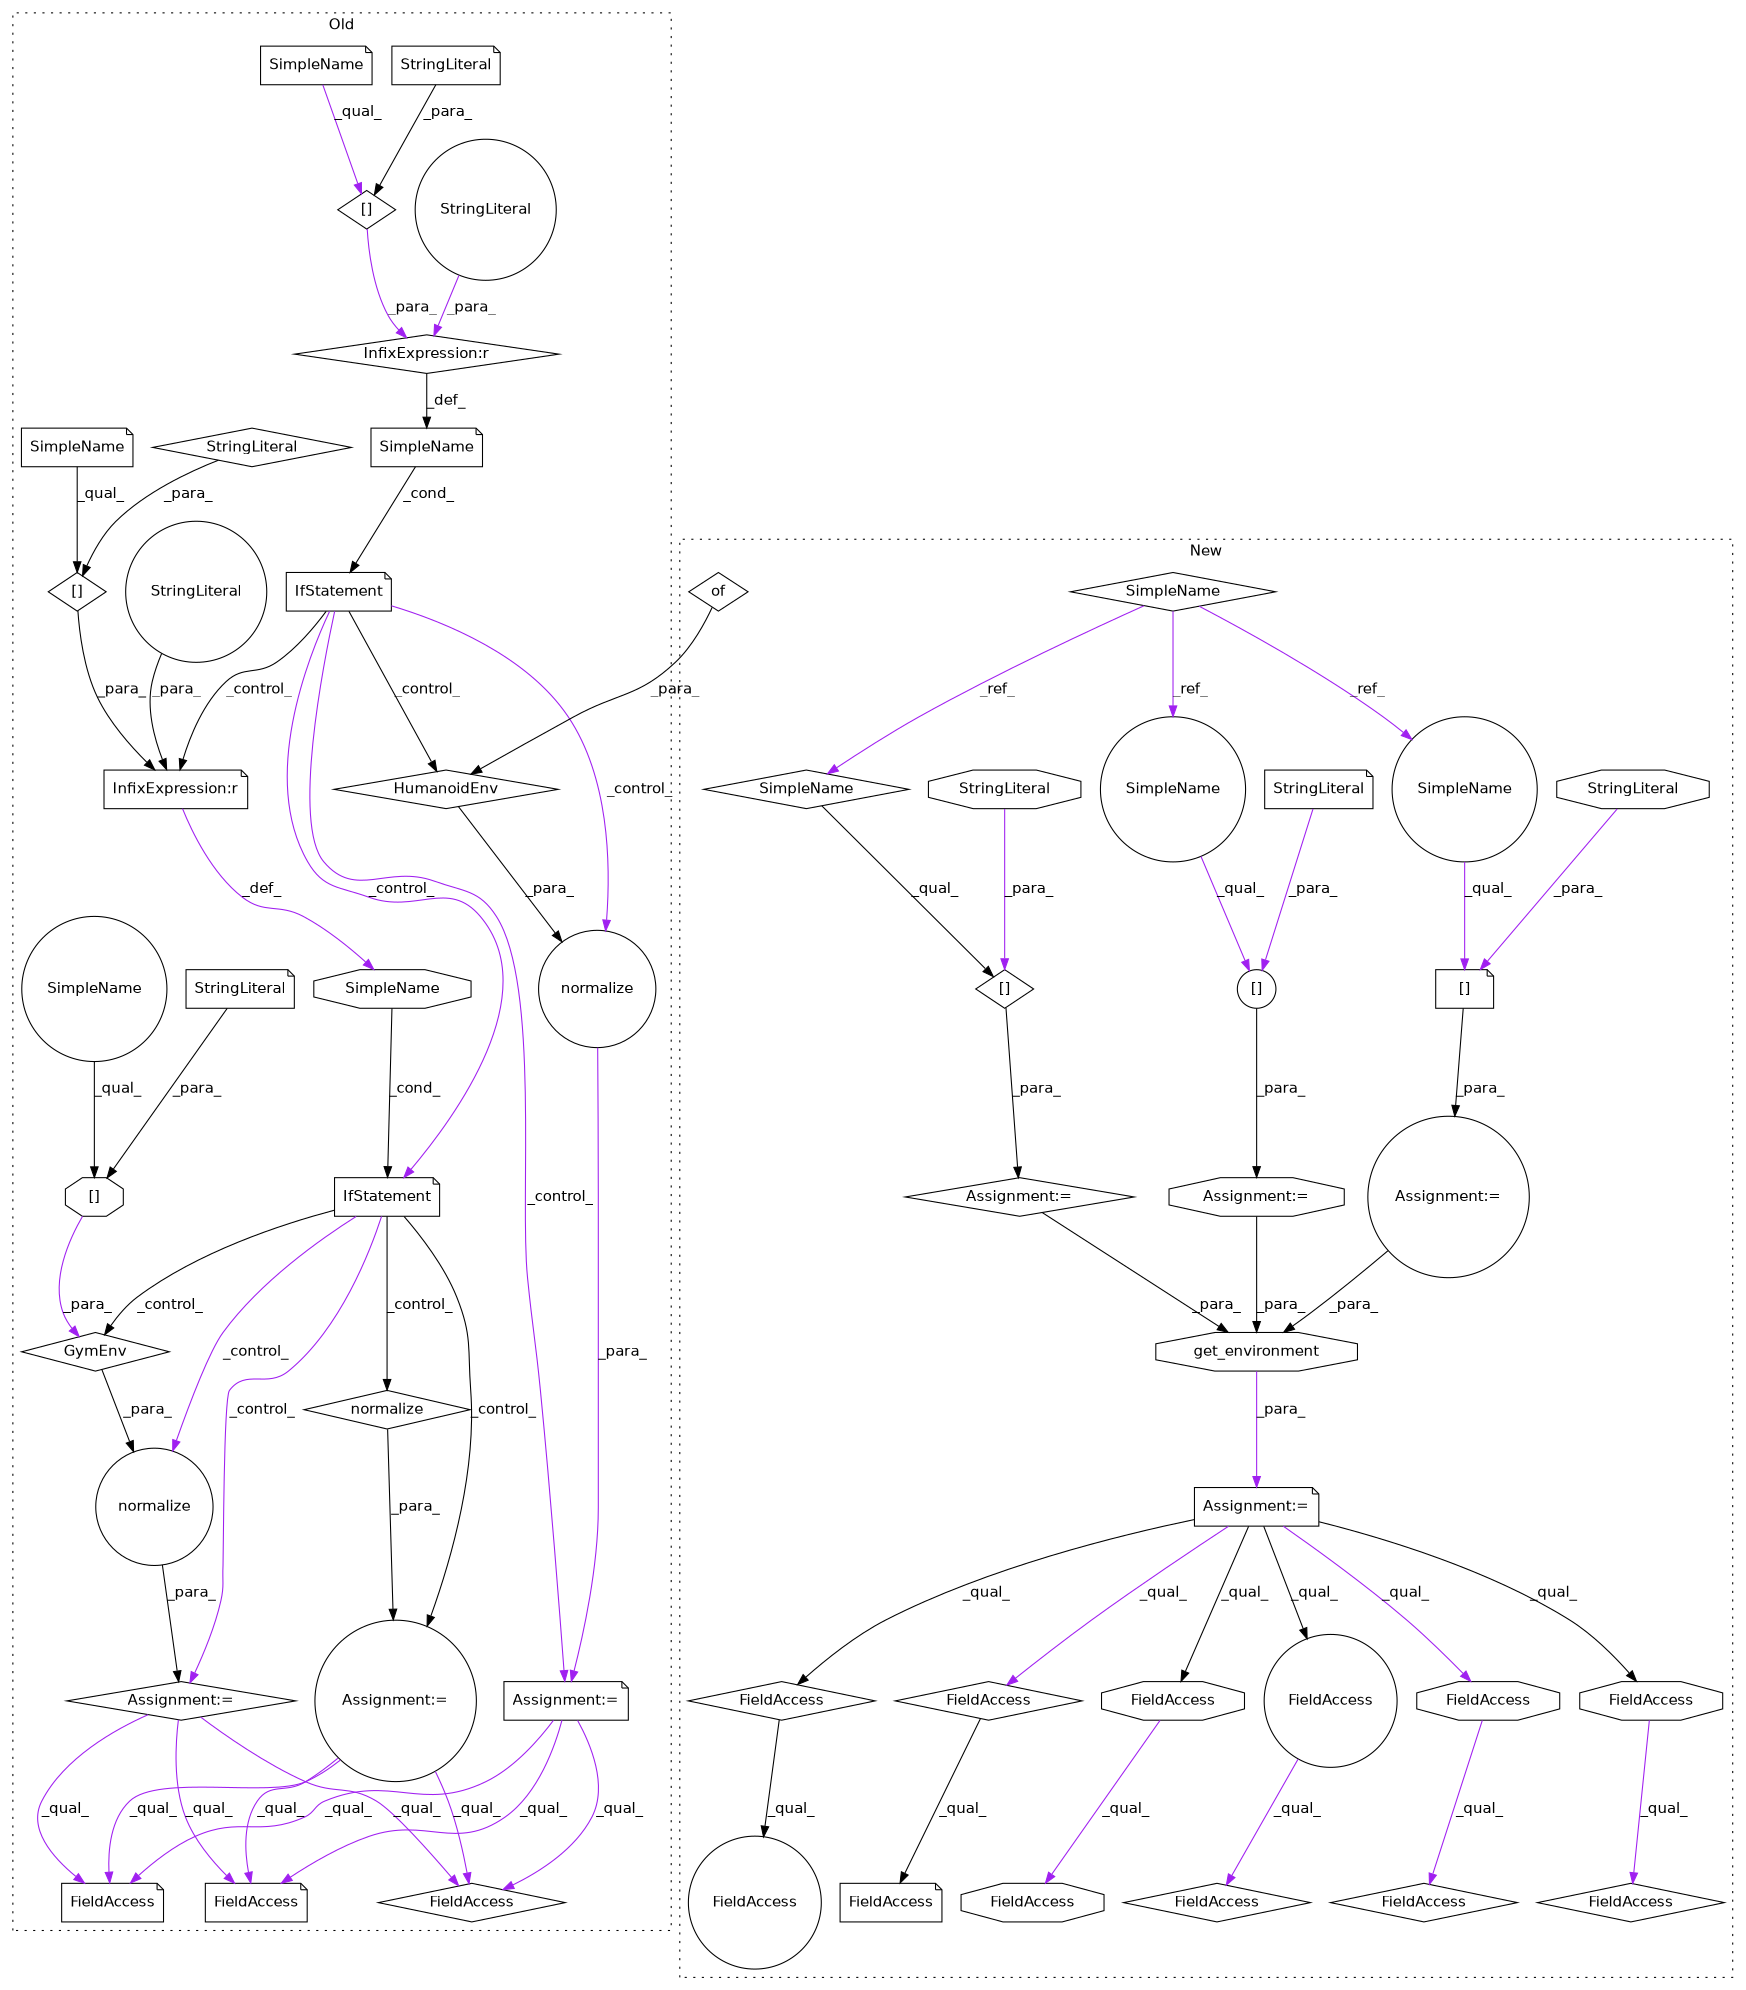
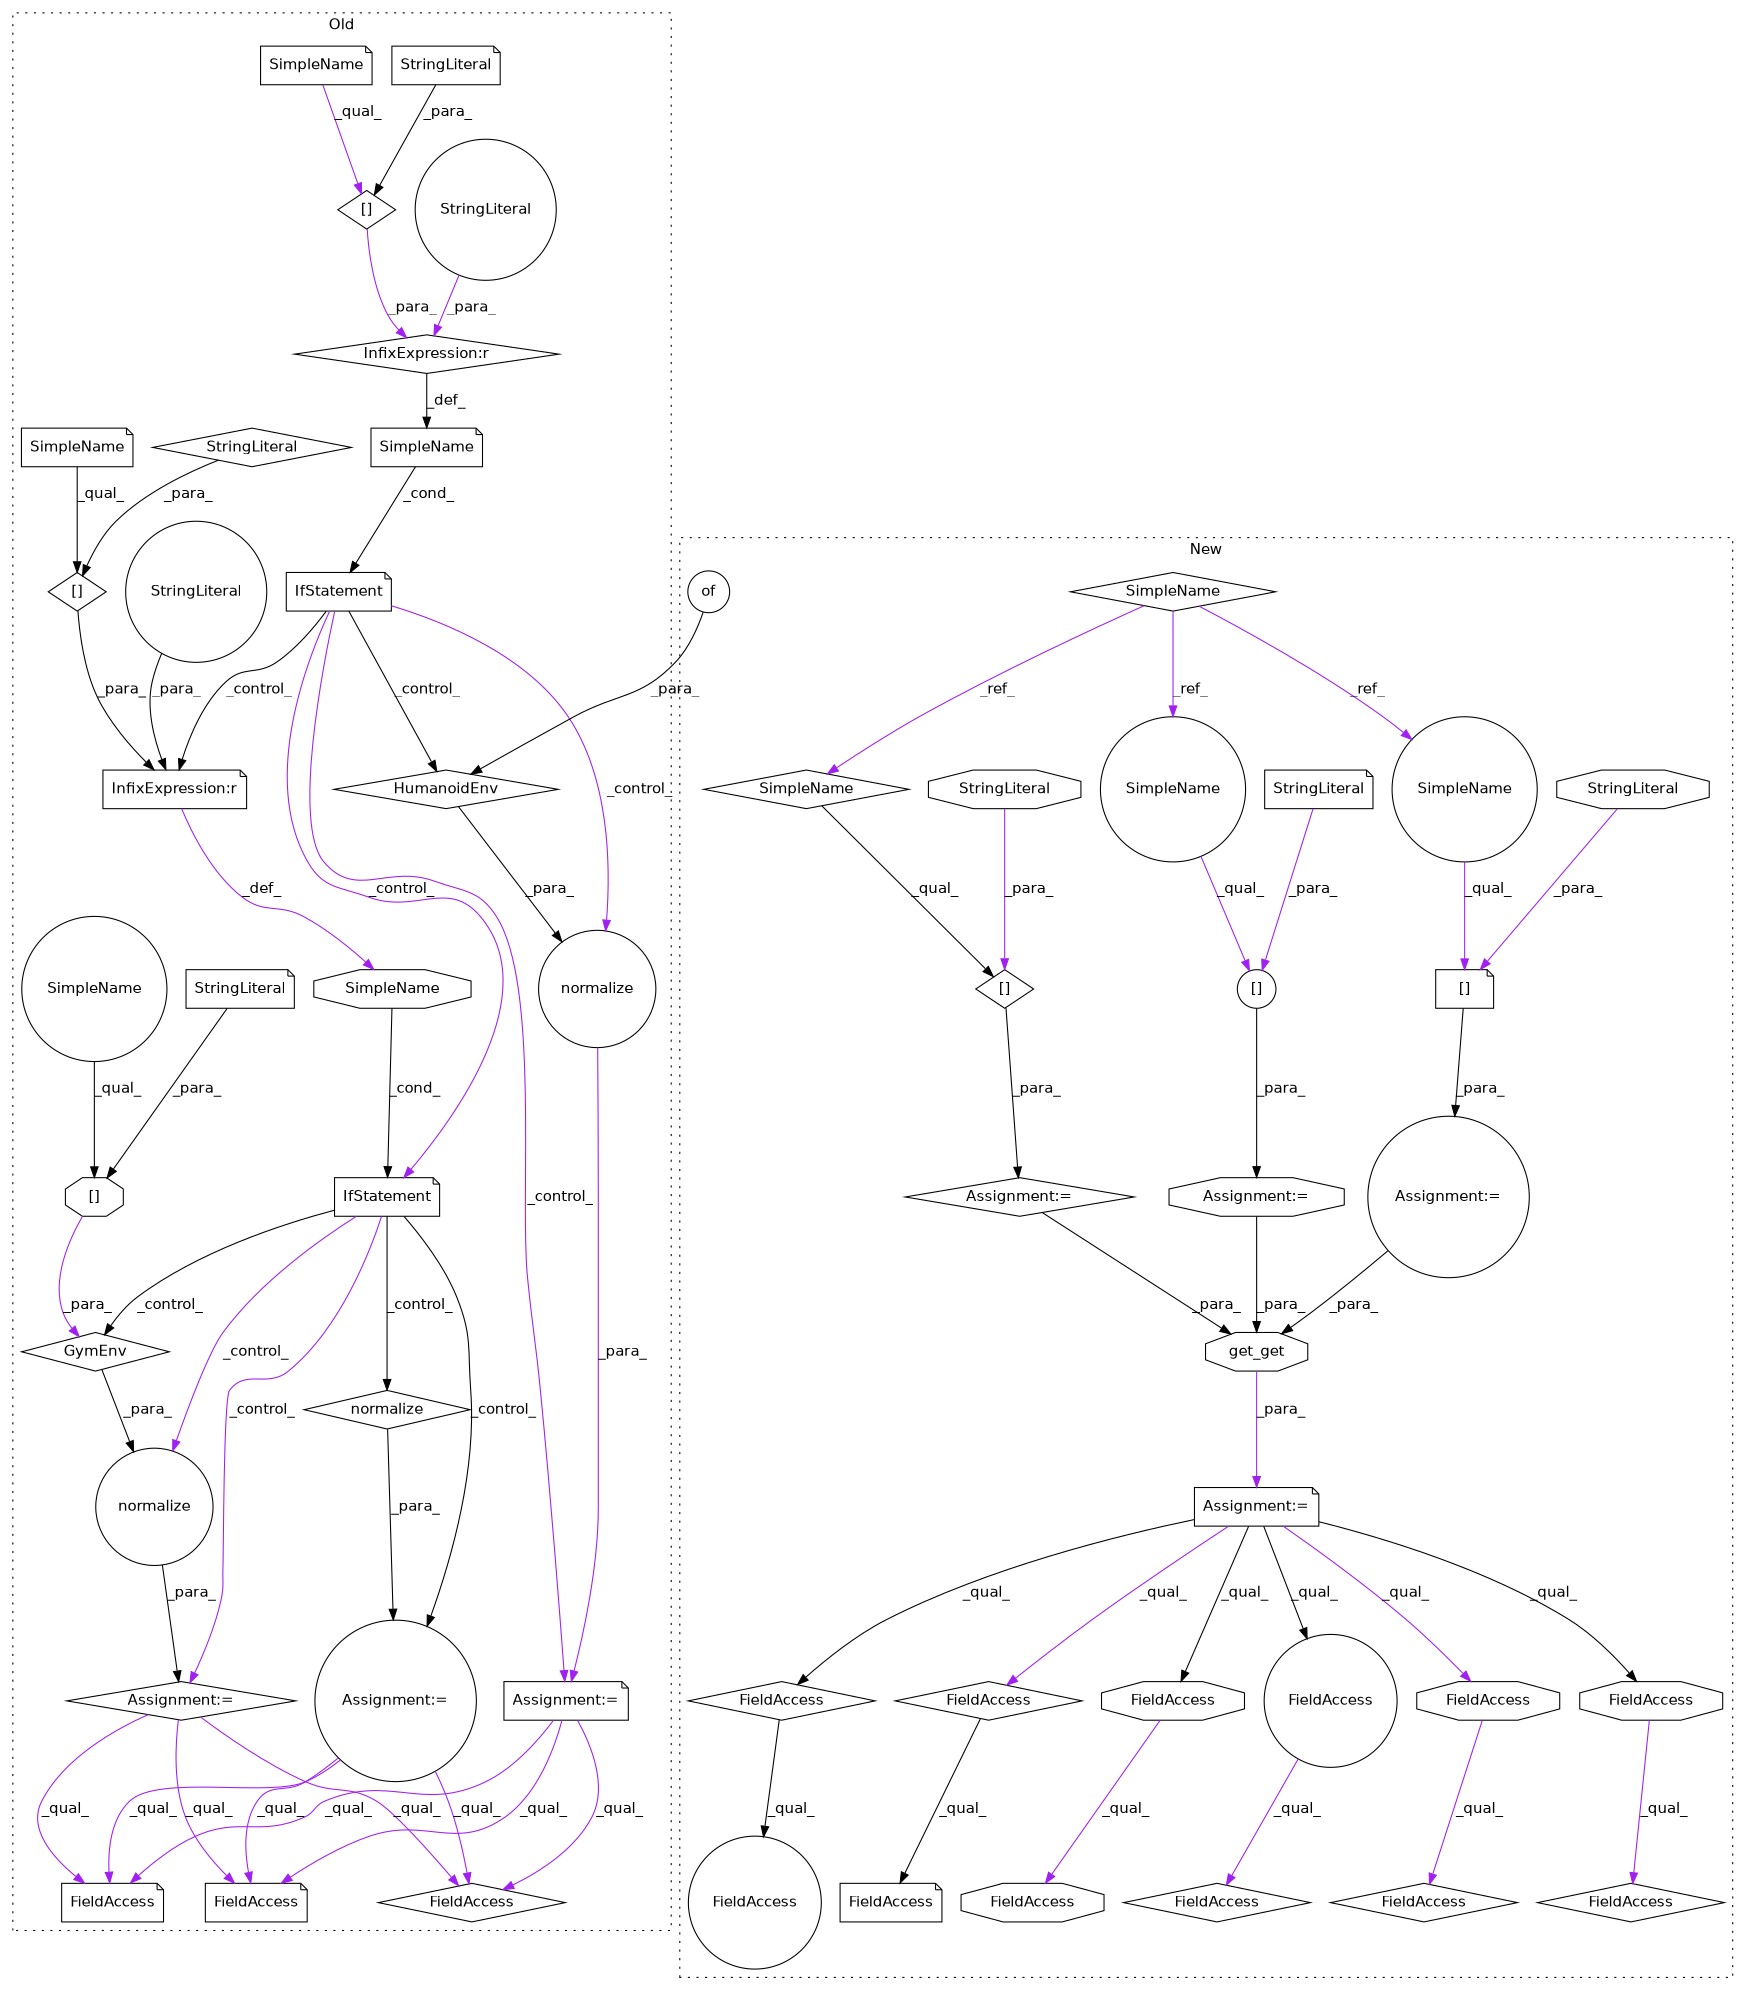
(718, 592) -> (709, 592)
(1257, 1352) -> (1257, 1352)
